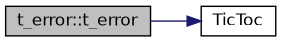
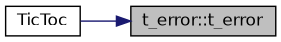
(169, 21) -> (98, 21)
